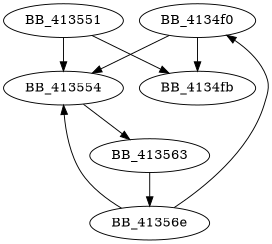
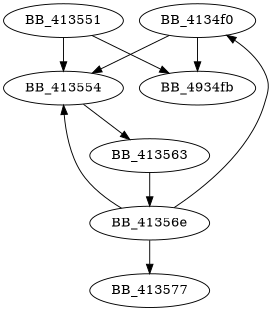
(198, 88) -> (198, 88)
none -> (150, 291)
